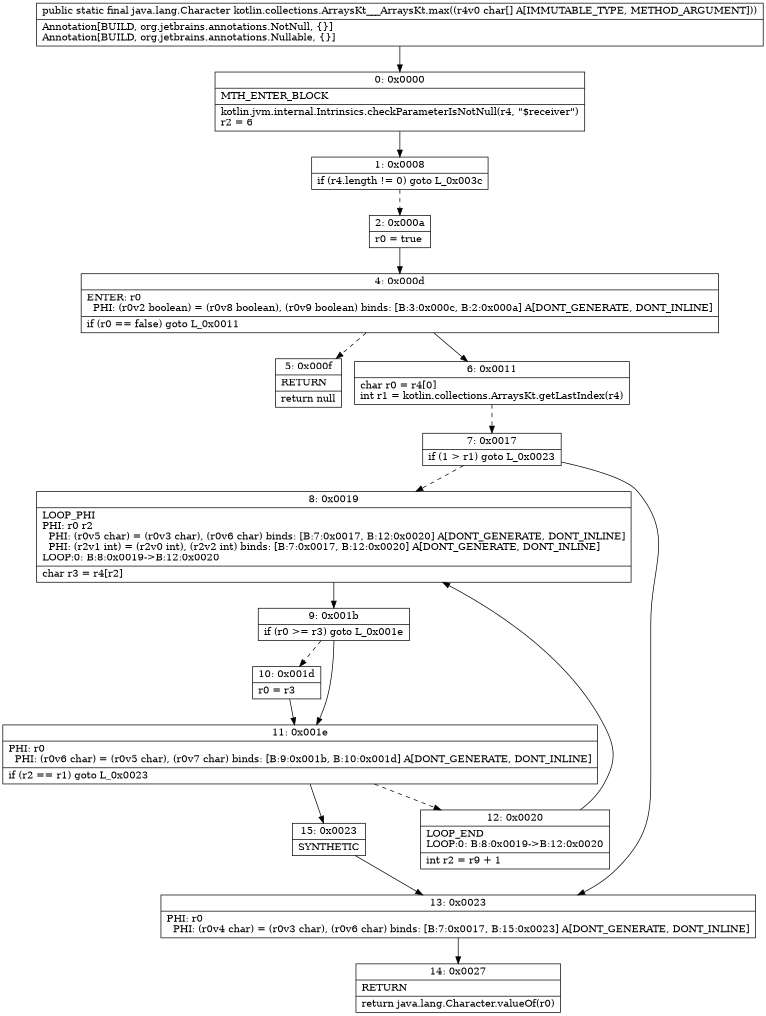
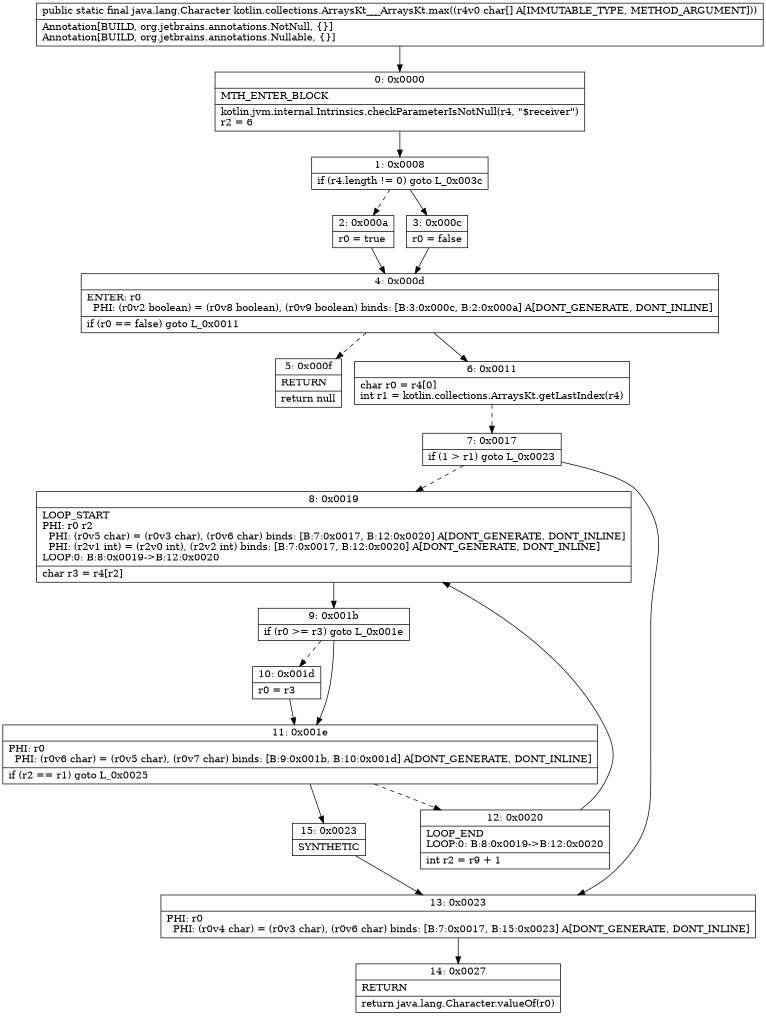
none -> (437, 232)
(69, 515) -> (76, 515)
(78, 776) -> (78, 776)
